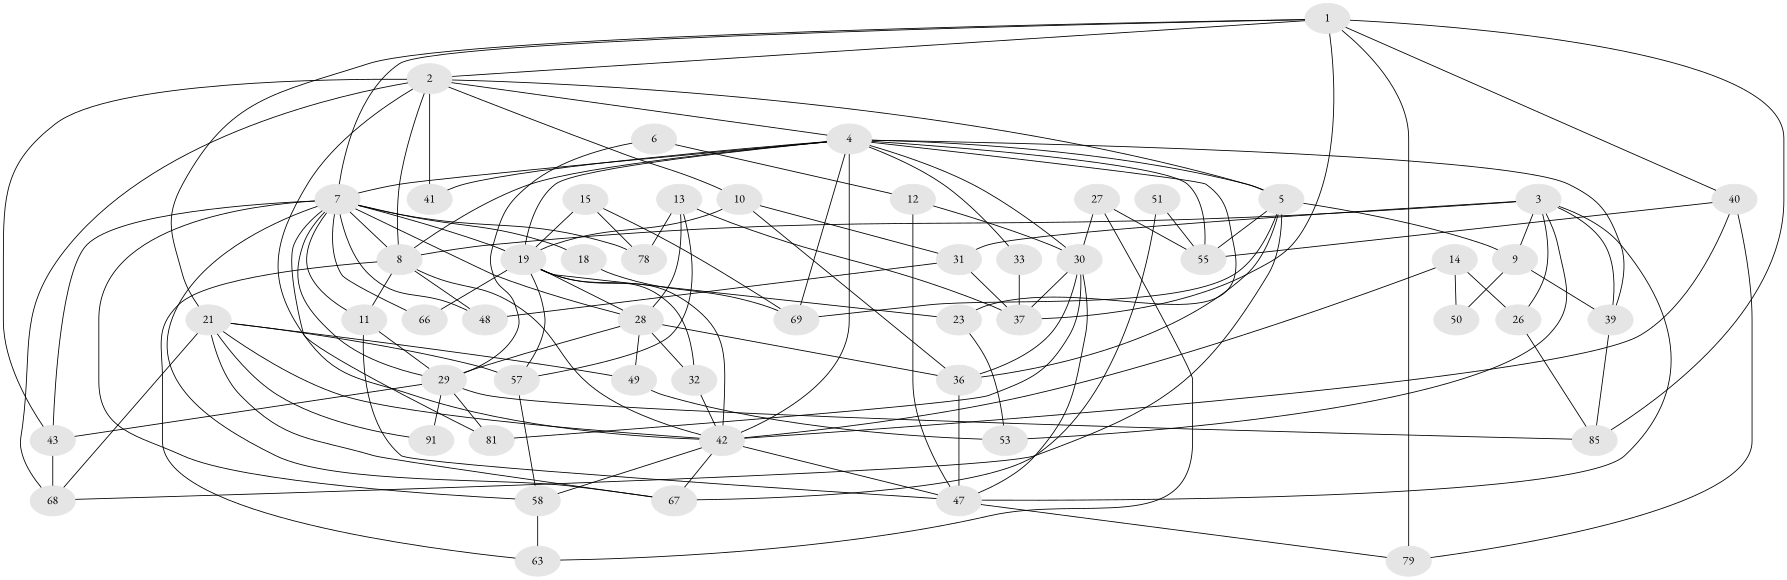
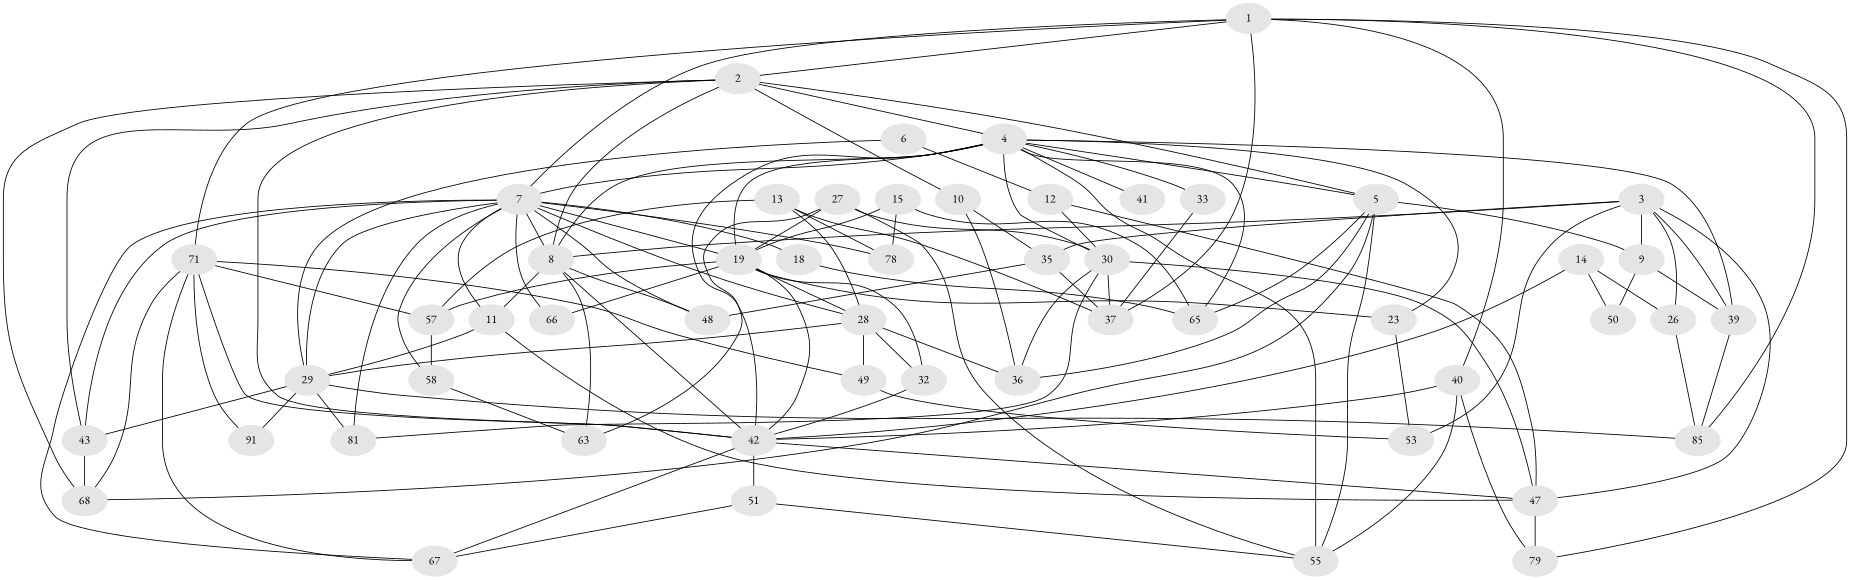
(430, 139) -> none
(655, 227) -> (788, 229)
(959, 260) -> (1047, 260)
(209, 320) -> (194, 260)
(796, 320) -> (1195, 320)
(959, 445) -> none
(630, 471) -> (754, 471)
